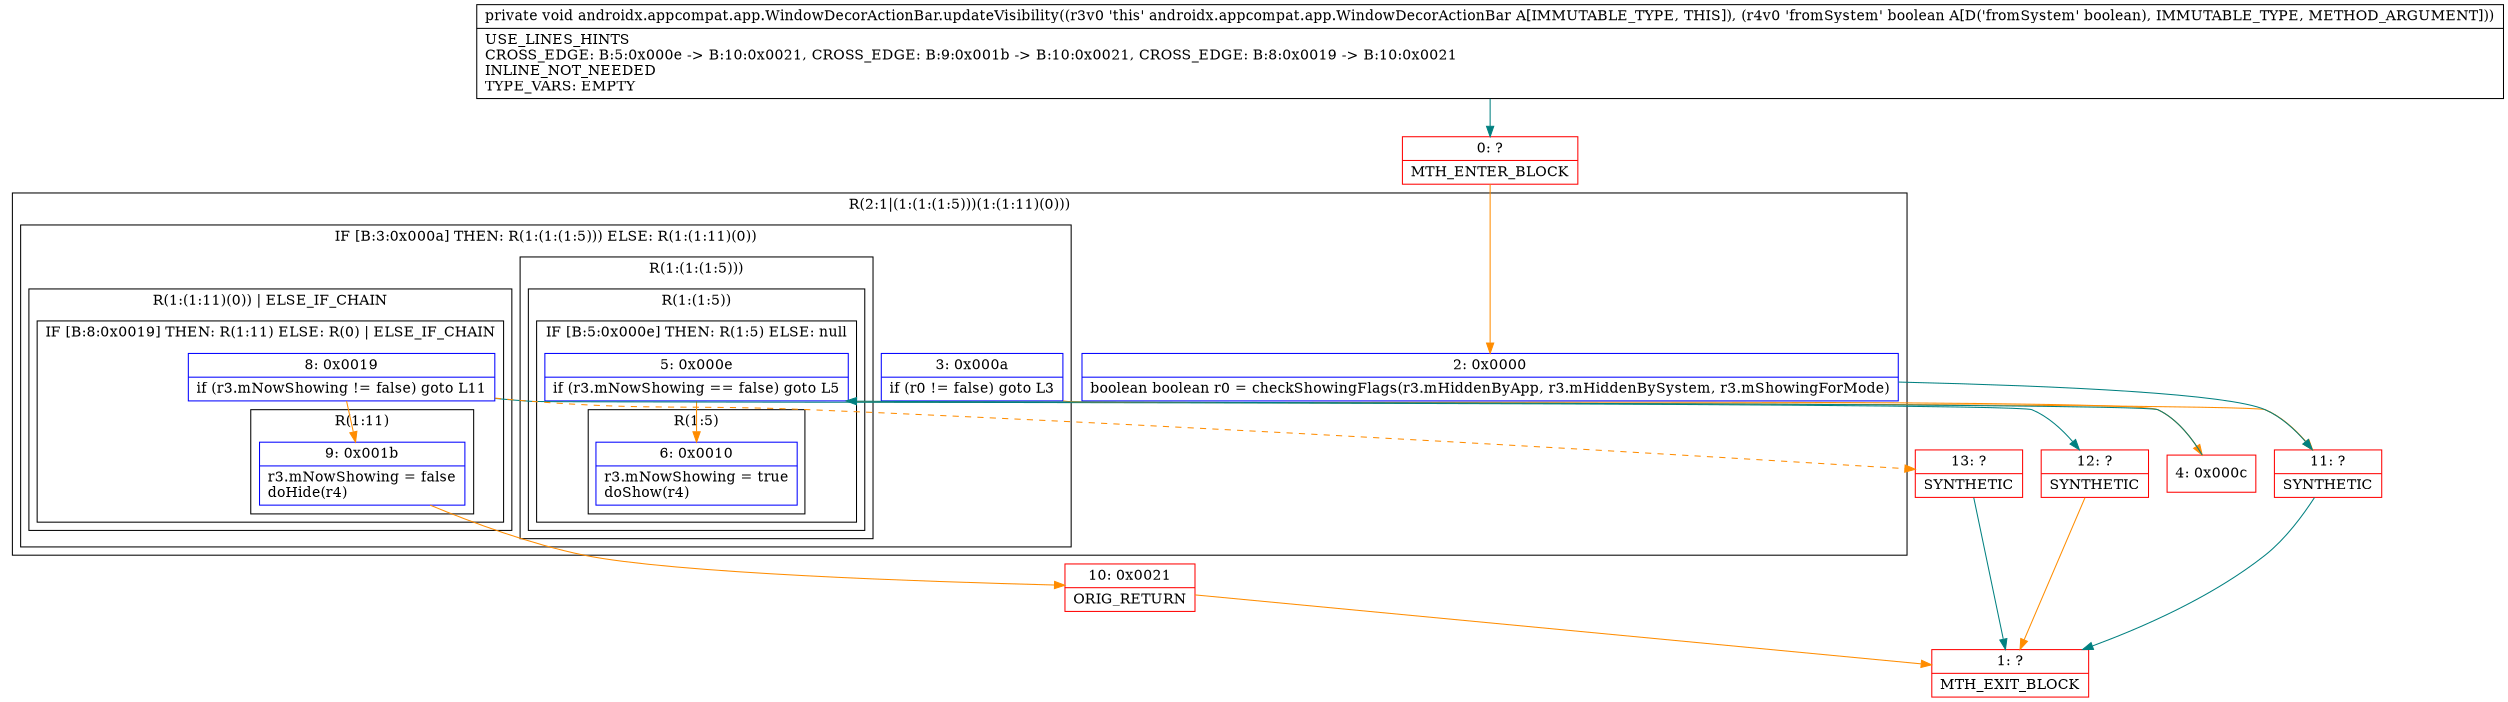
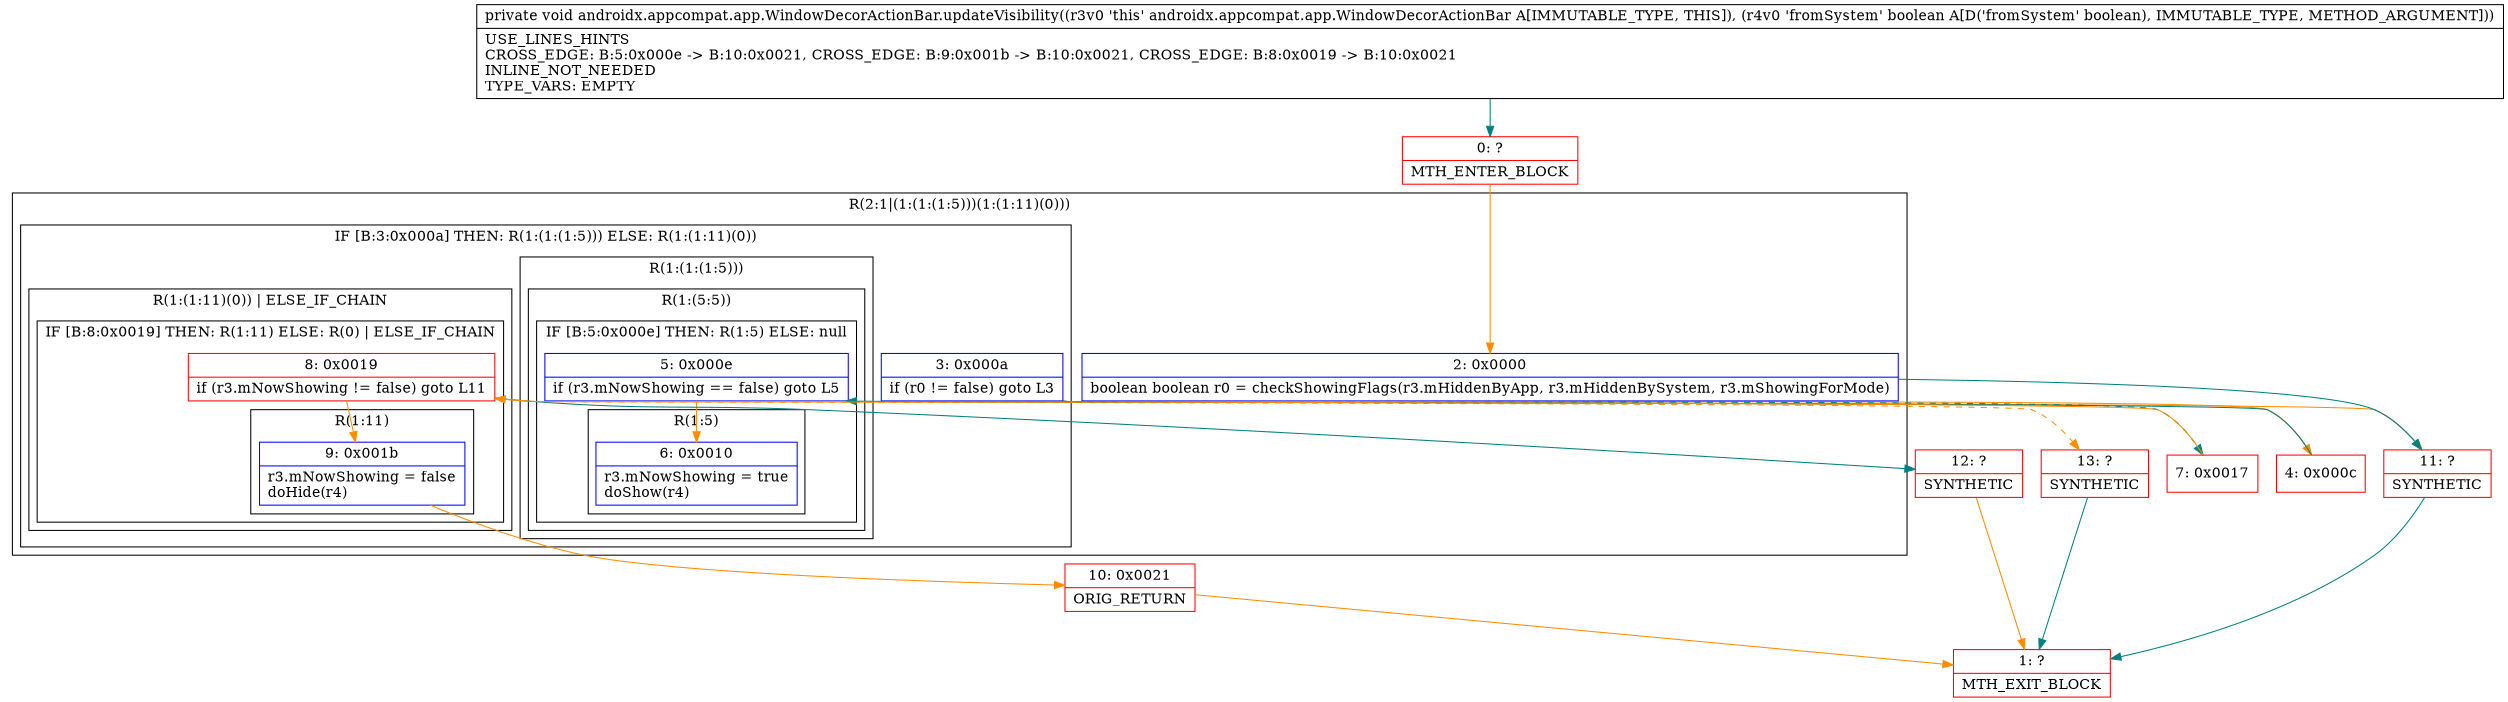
(697, 301) -> (697, 301)
(342, 377) -> (342, 377)
none -> (2212, 474)
